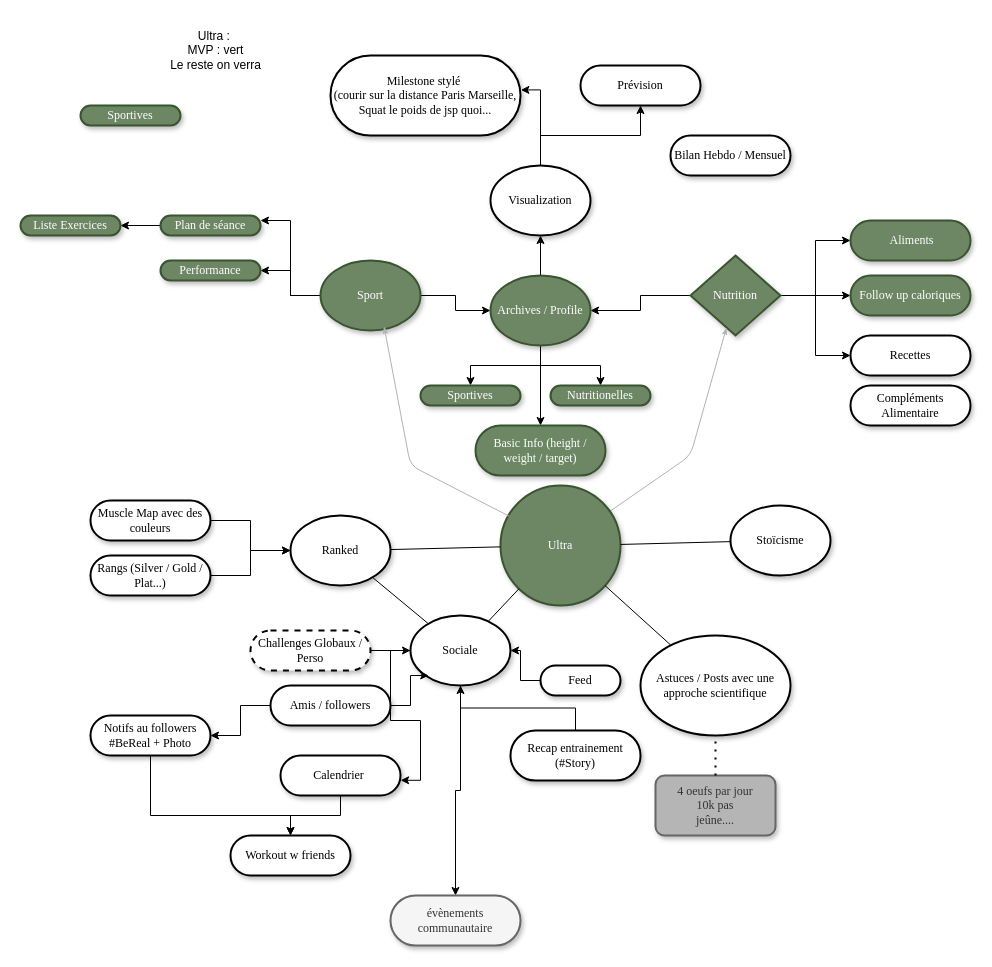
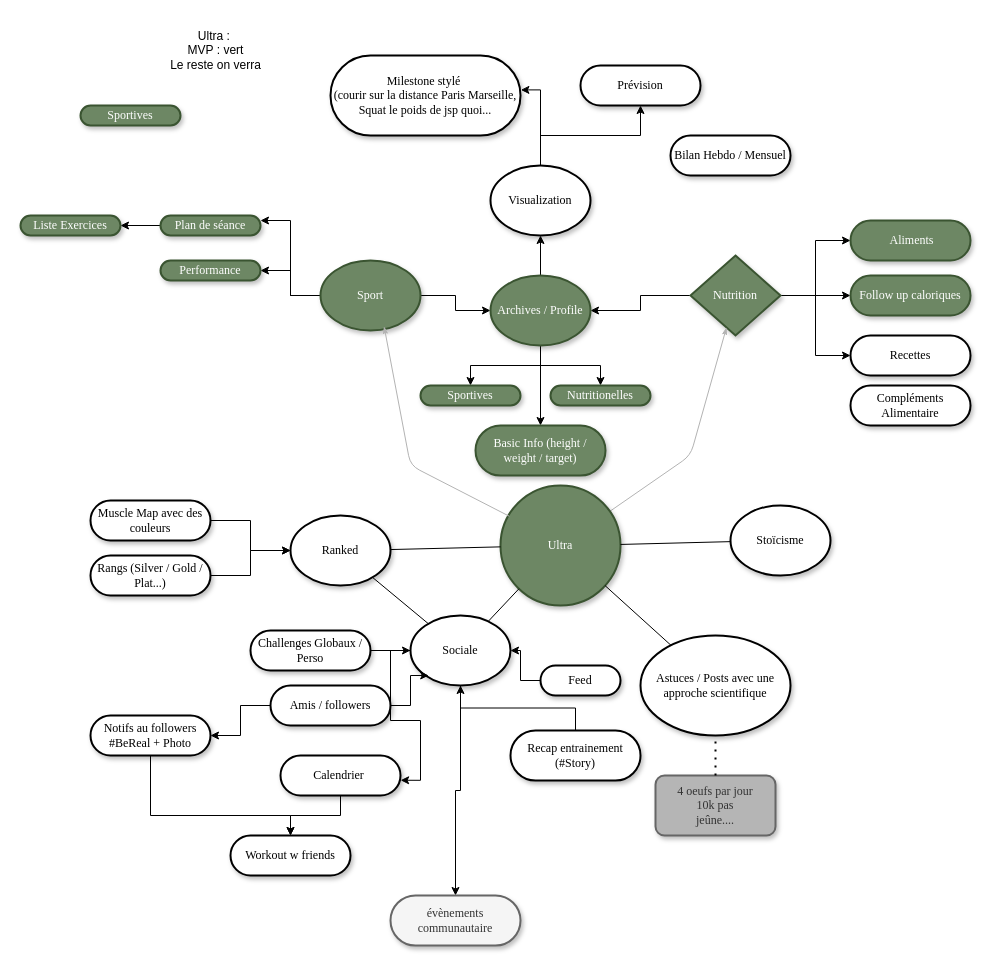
(311, 651) -> (311, 651)
